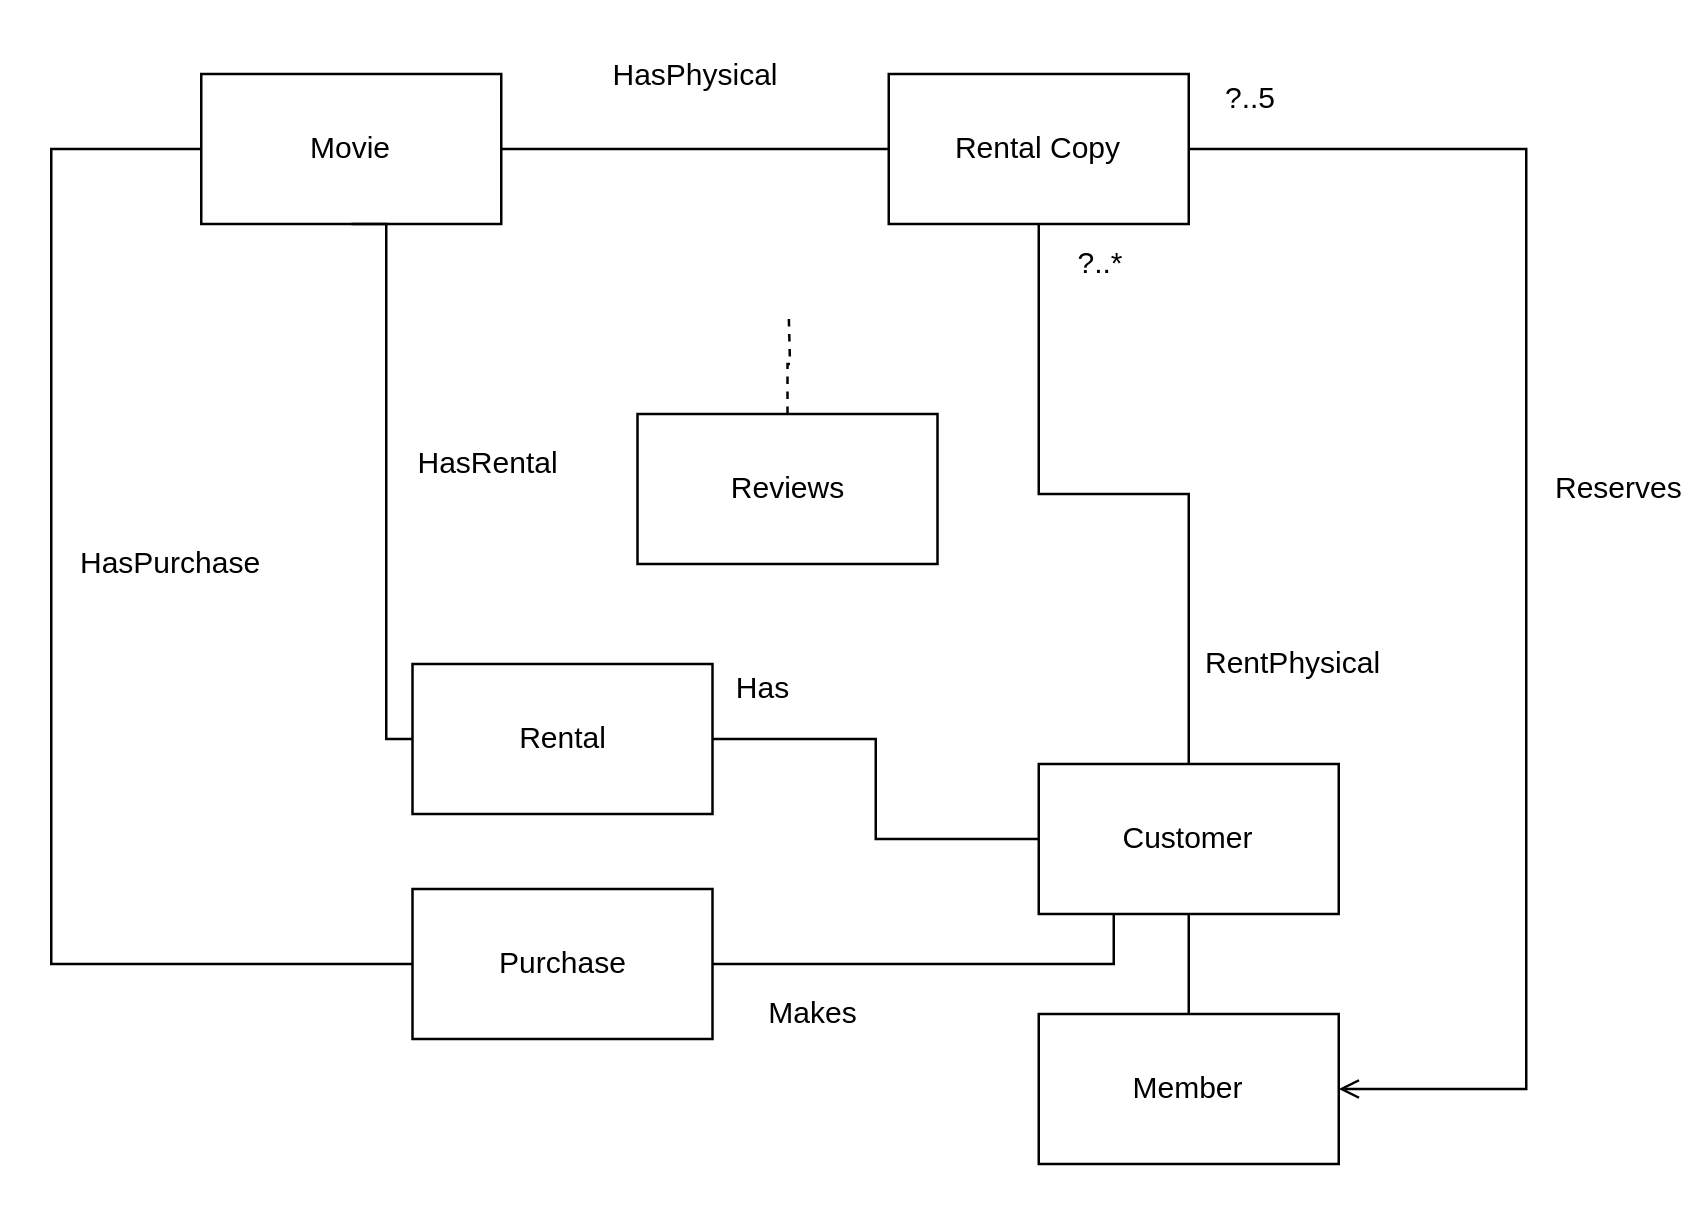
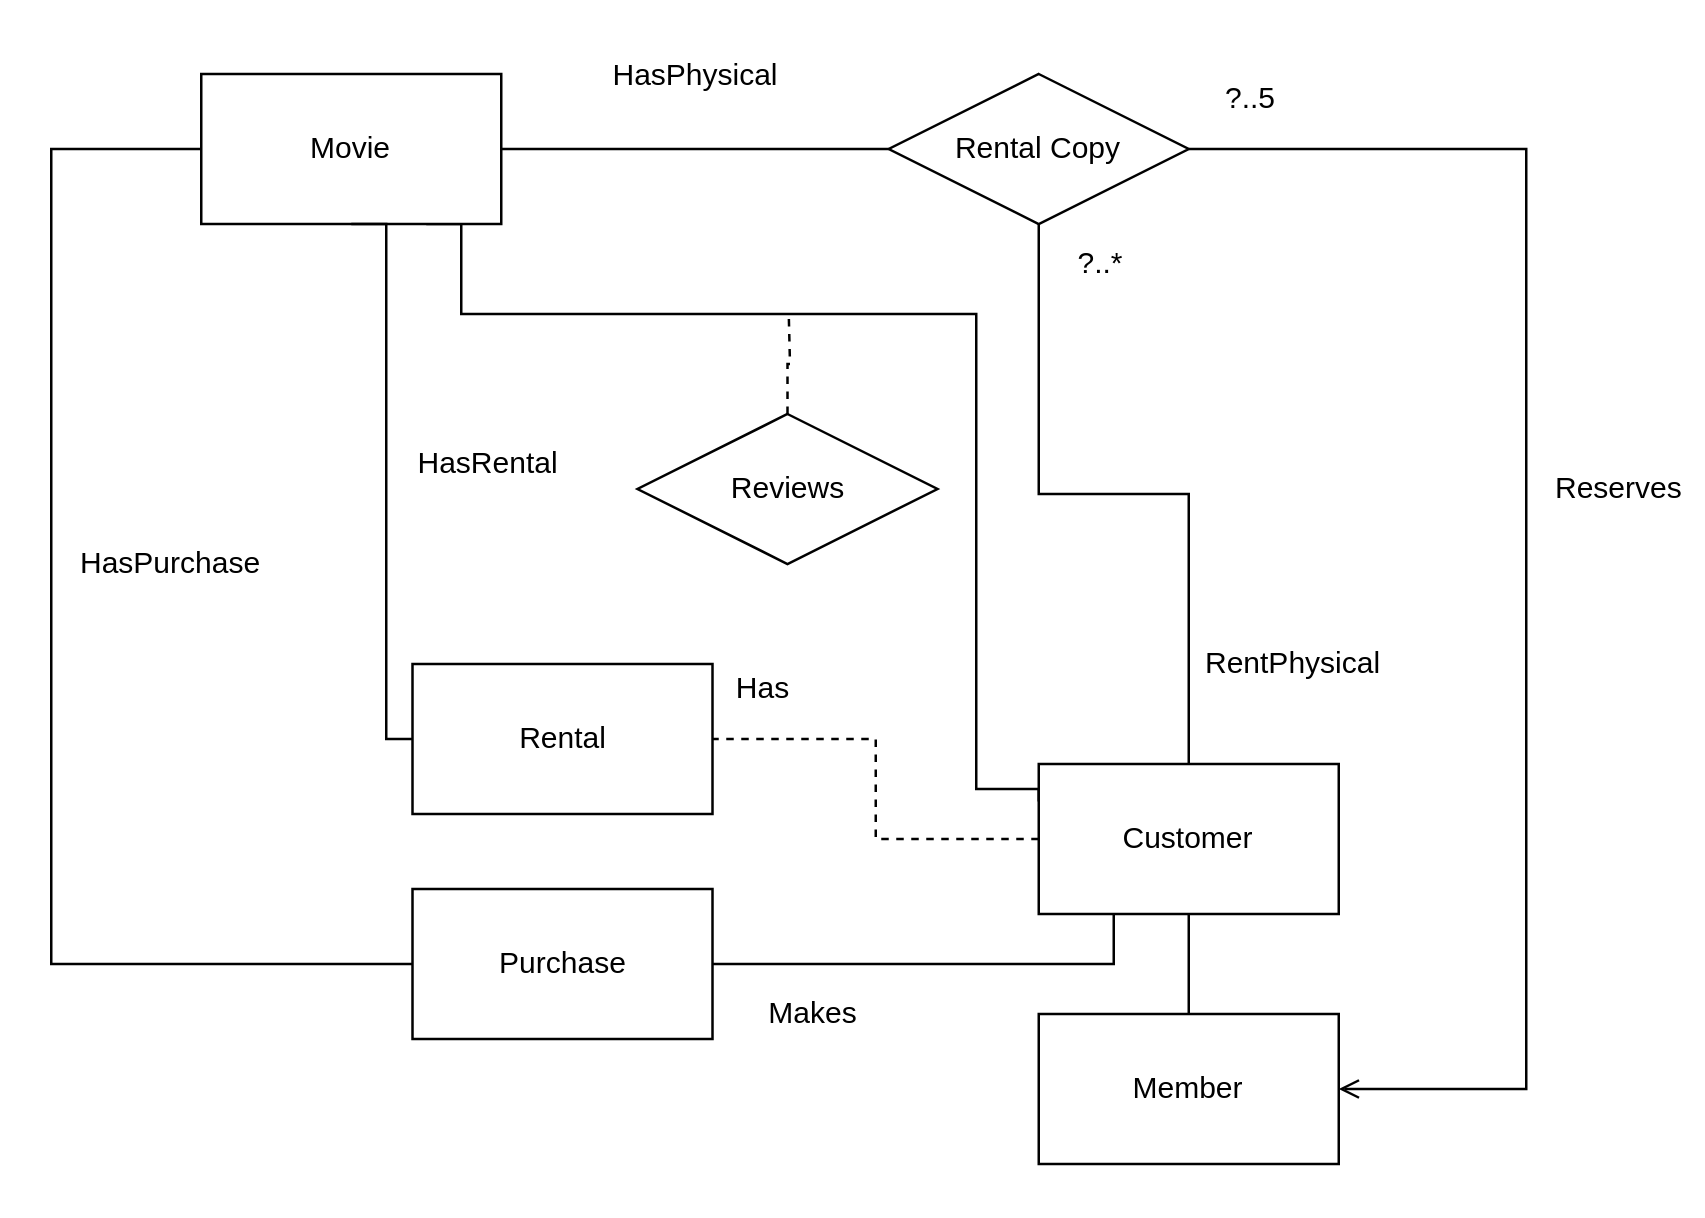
(1039, 149) -> (1039, 149)
(788, 489) -> (788, 489)
none -> (976, 490)
(876, 785) -> (876, 785)
